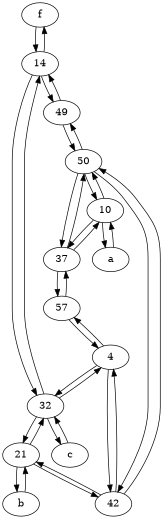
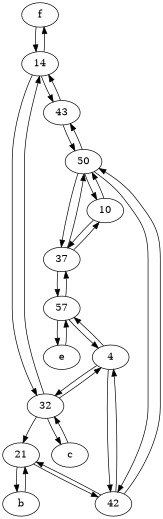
(62, 113) -> (62, 113)
(111, 259) -> none
none -> (62, 357)
(36, 435) -> none
